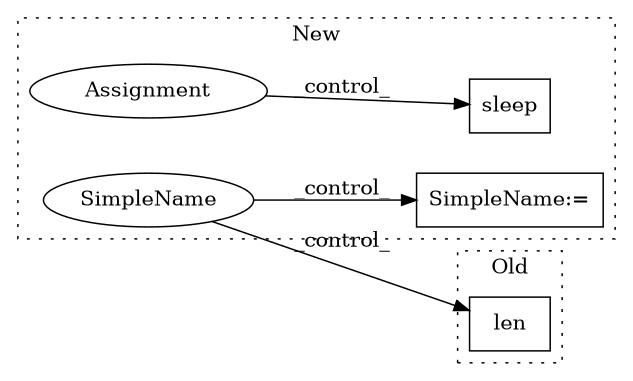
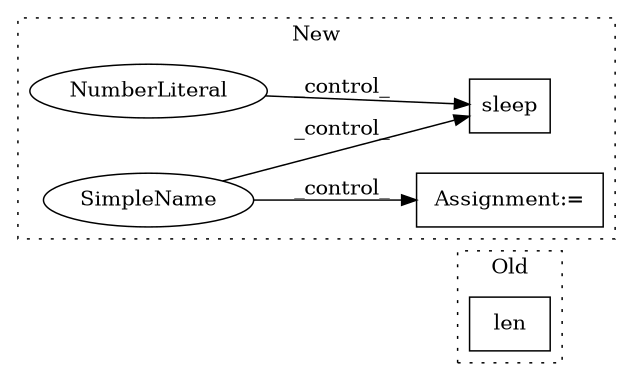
(149, 91) -> (149, 91)
(510, 200) -> (510, 200)
(333, 264) -> (338, 151)
